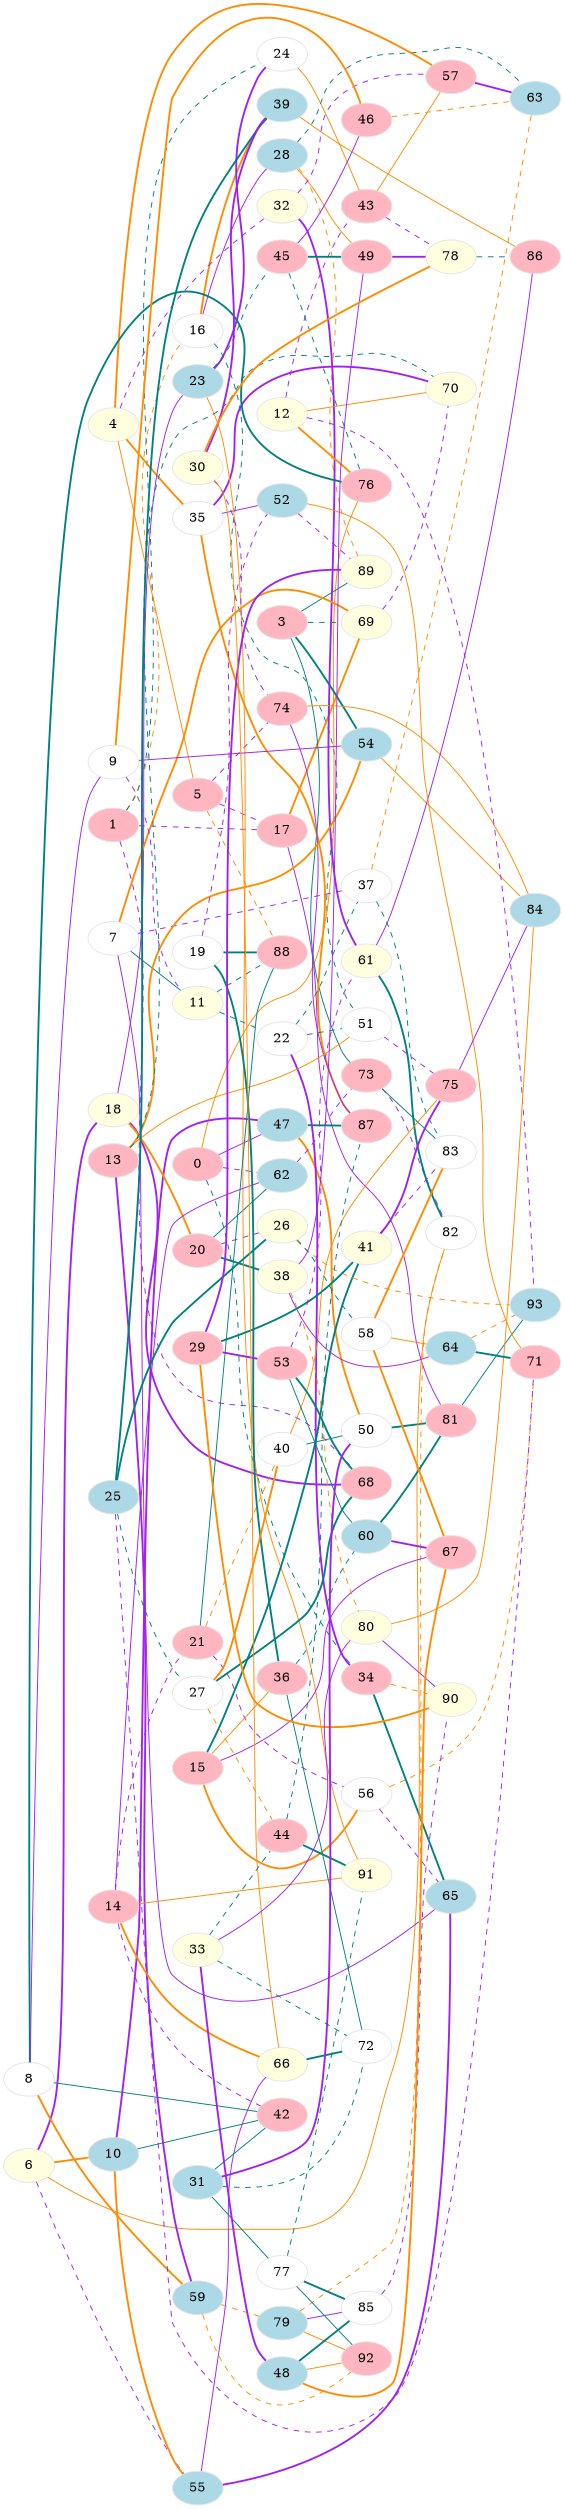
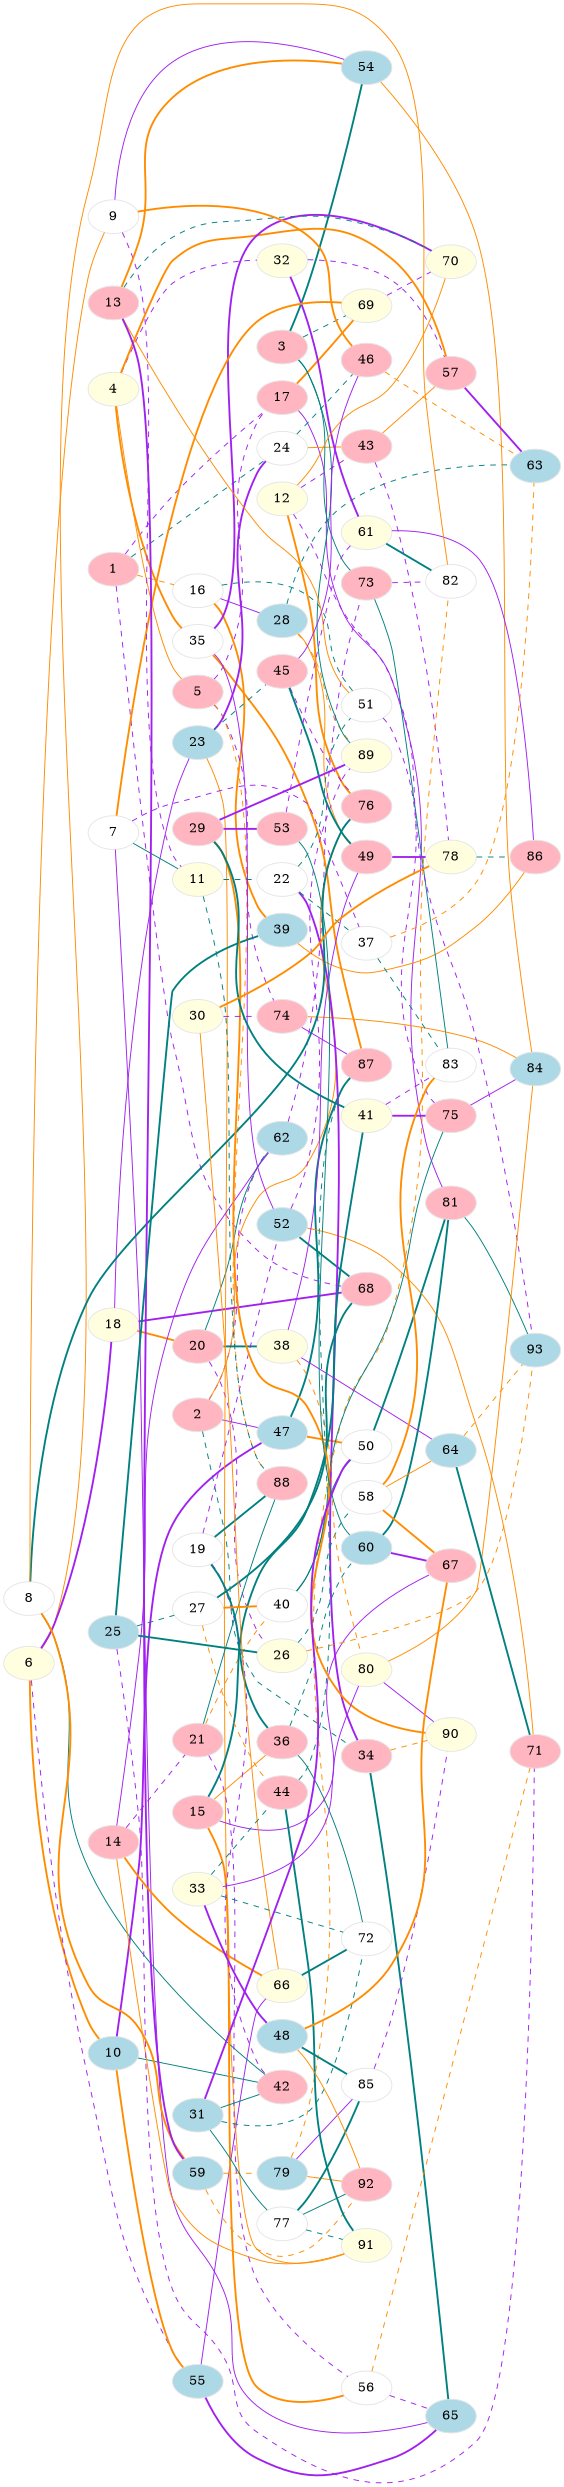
(233, 283) -> none
(316, 347) -> (317, 742)
none -> (330, 398)
(198, 1164) -> (198, 1415)
(354, 1201) -> (369, 1362)
(45, 1417) -> (40, 904)
(324, 1424) -> (328, 1260)
(165, 2034) -> (236, 1820)
